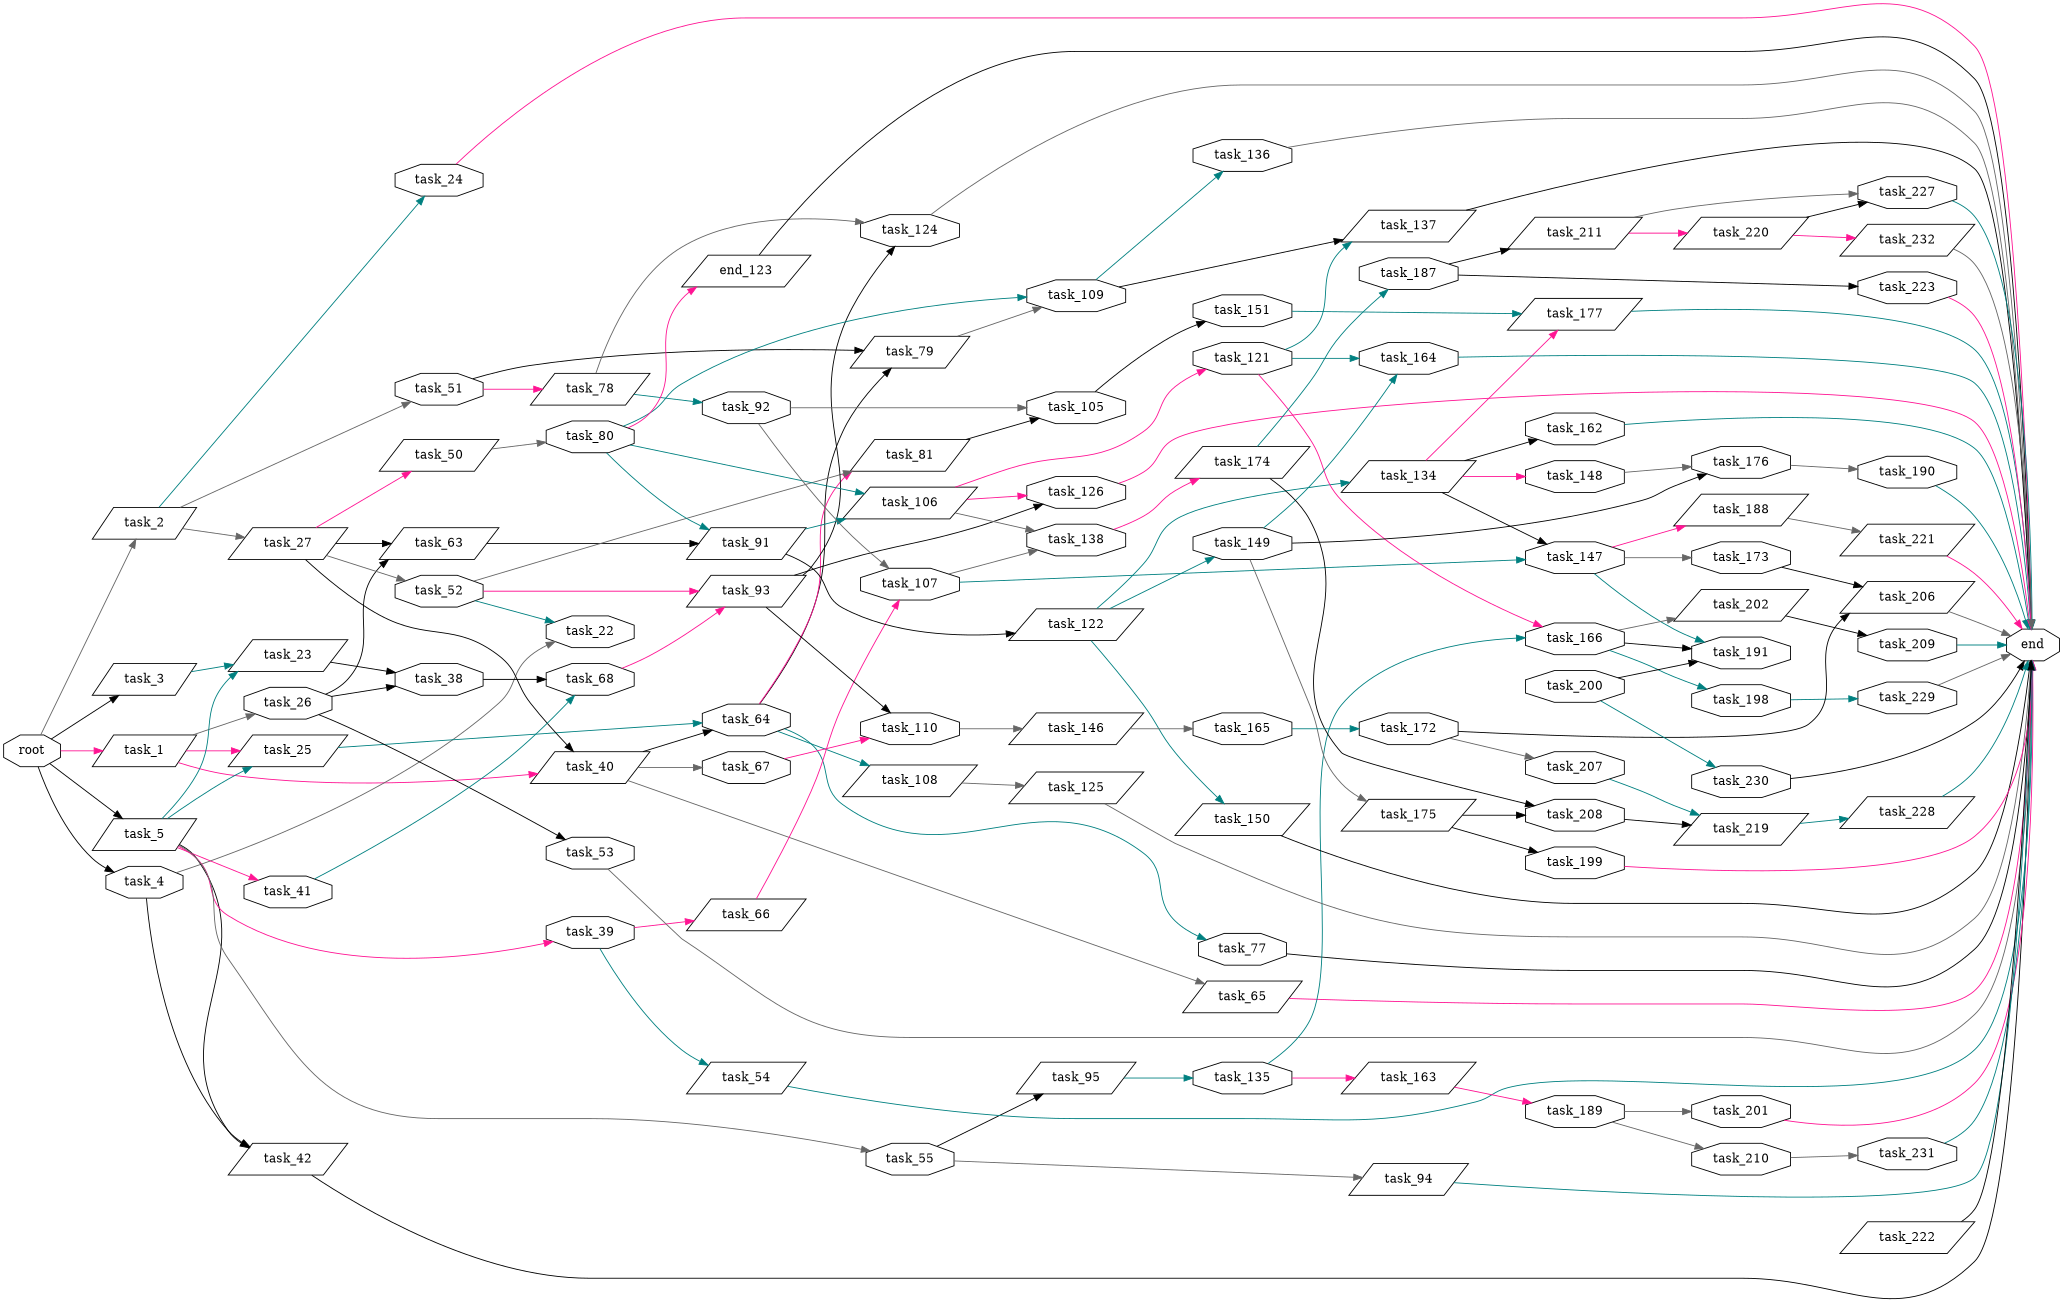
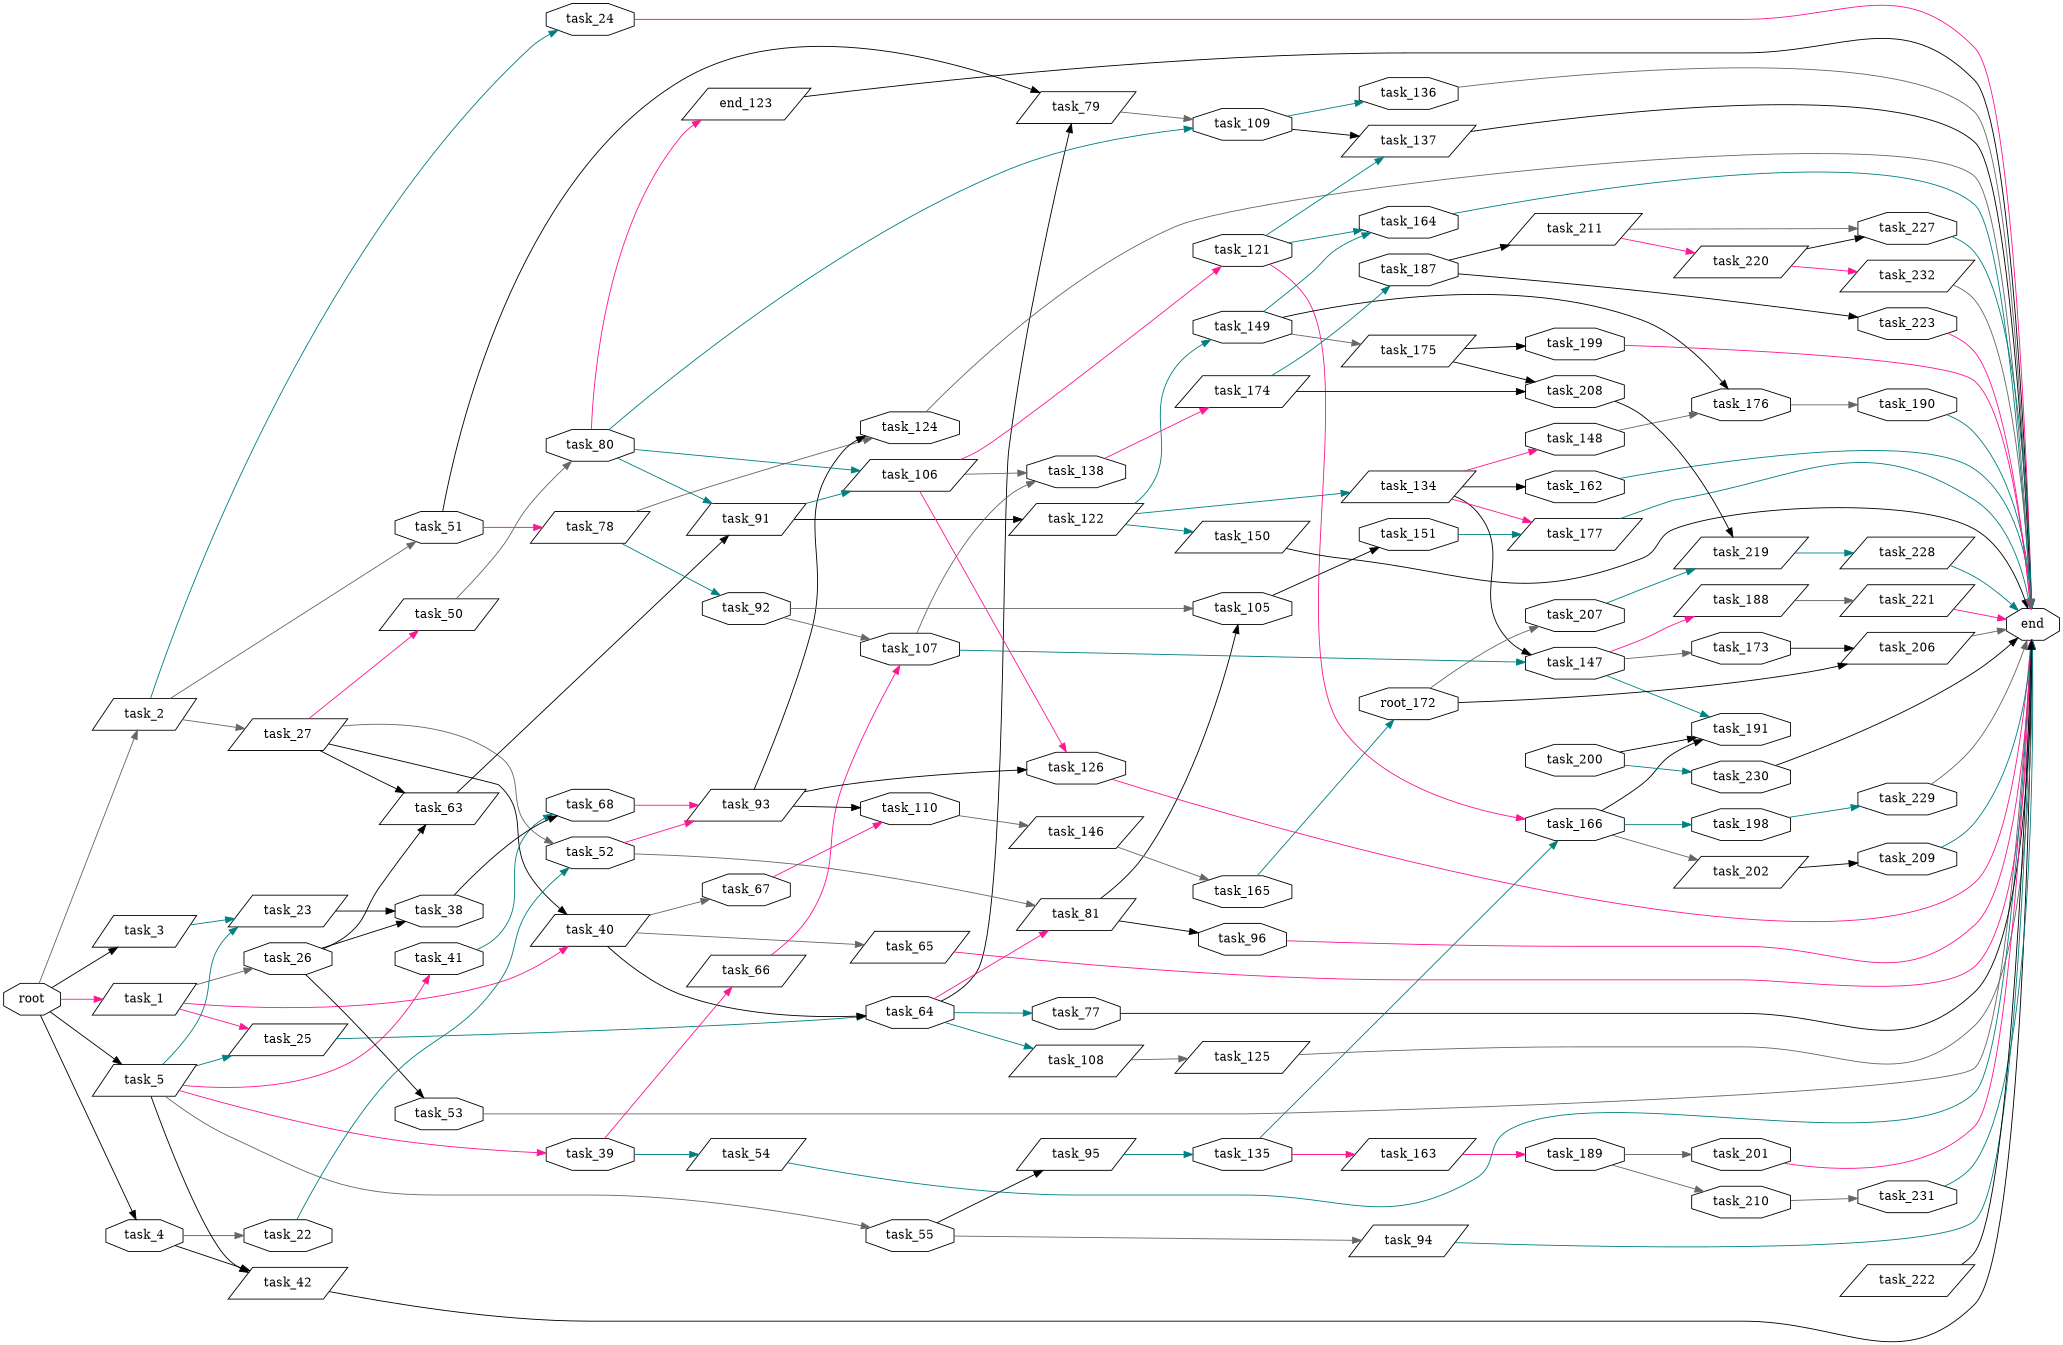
(510, 610) -> (430, 1045)
(1409, 729) -> (1409, 704)
none -> (1242, 939)
